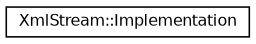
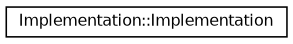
(128, 22) -> (147, 22)
